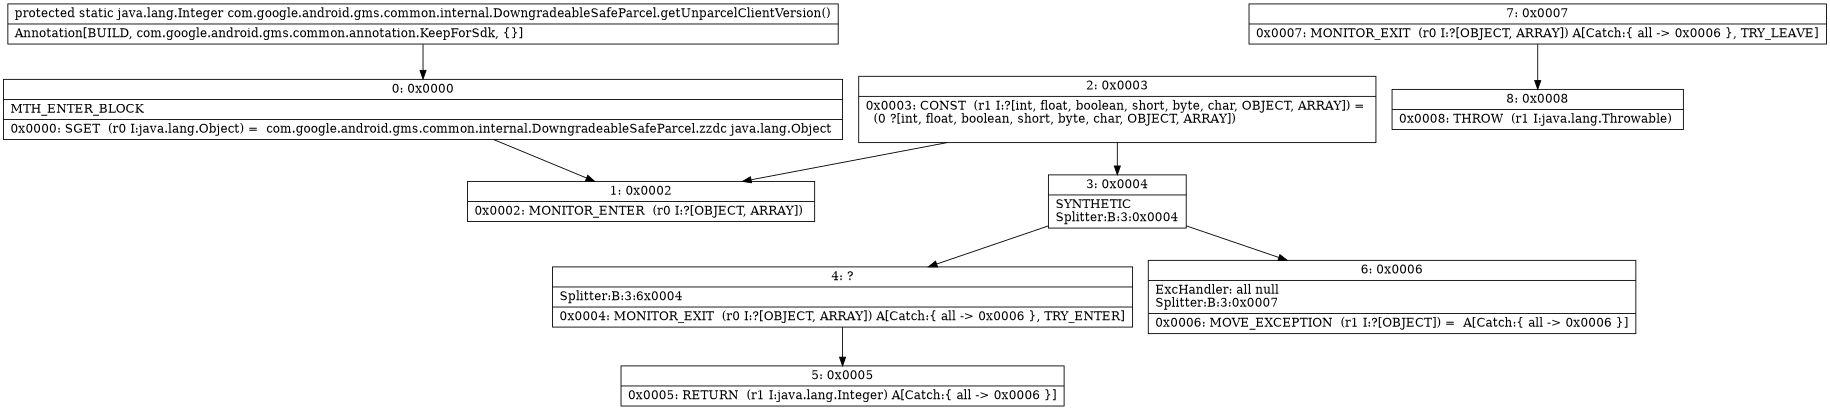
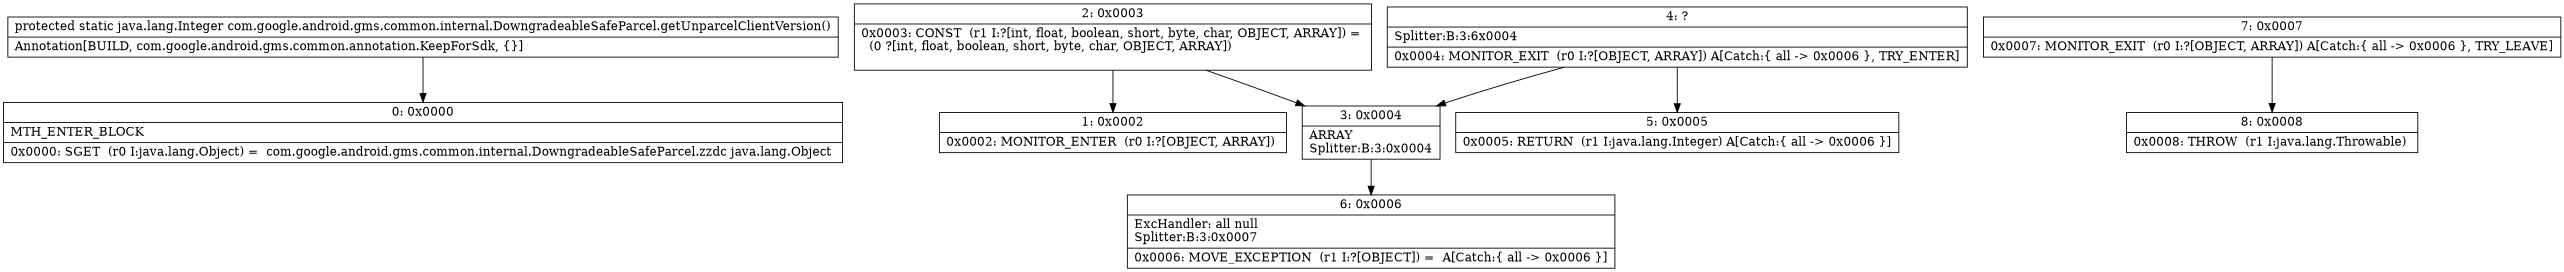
(540, 159) -> none
(1094, 205) -> (1331, 136)
(993, 245) -> (1504, 84)
